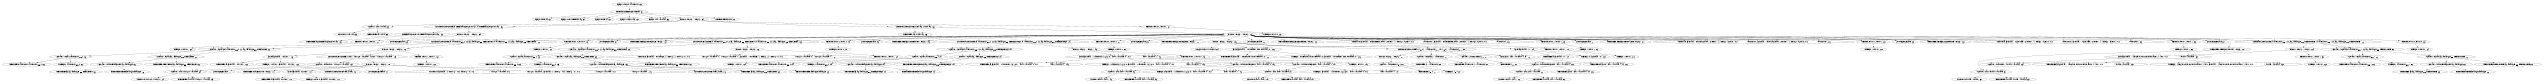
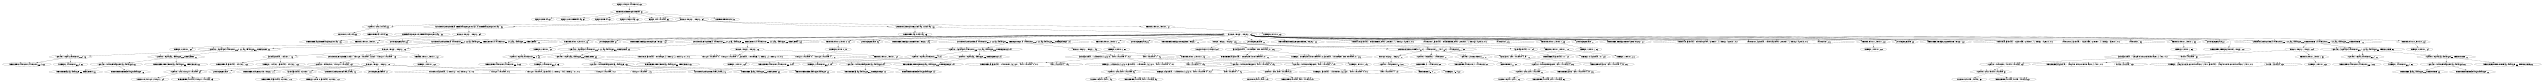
(2089, 54) -> (1998, 68)
